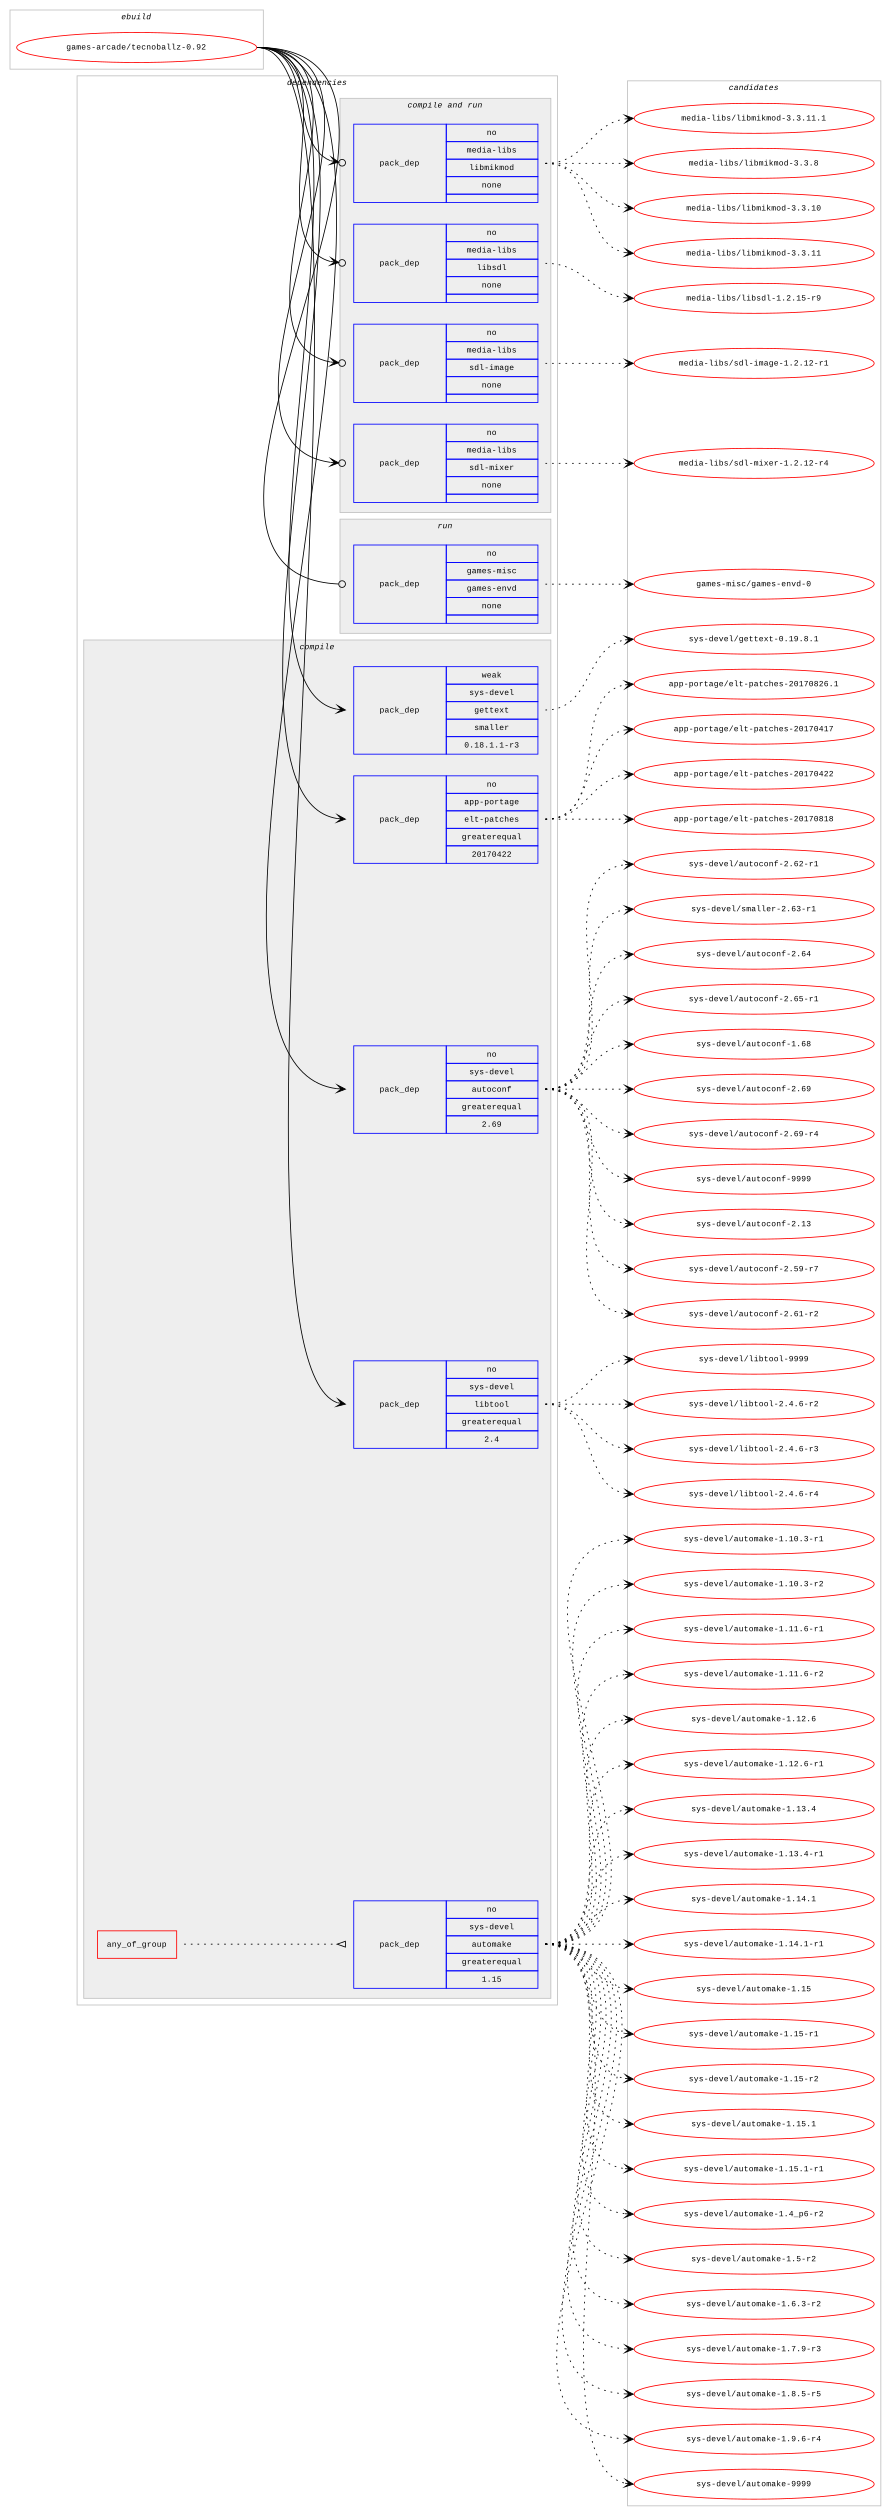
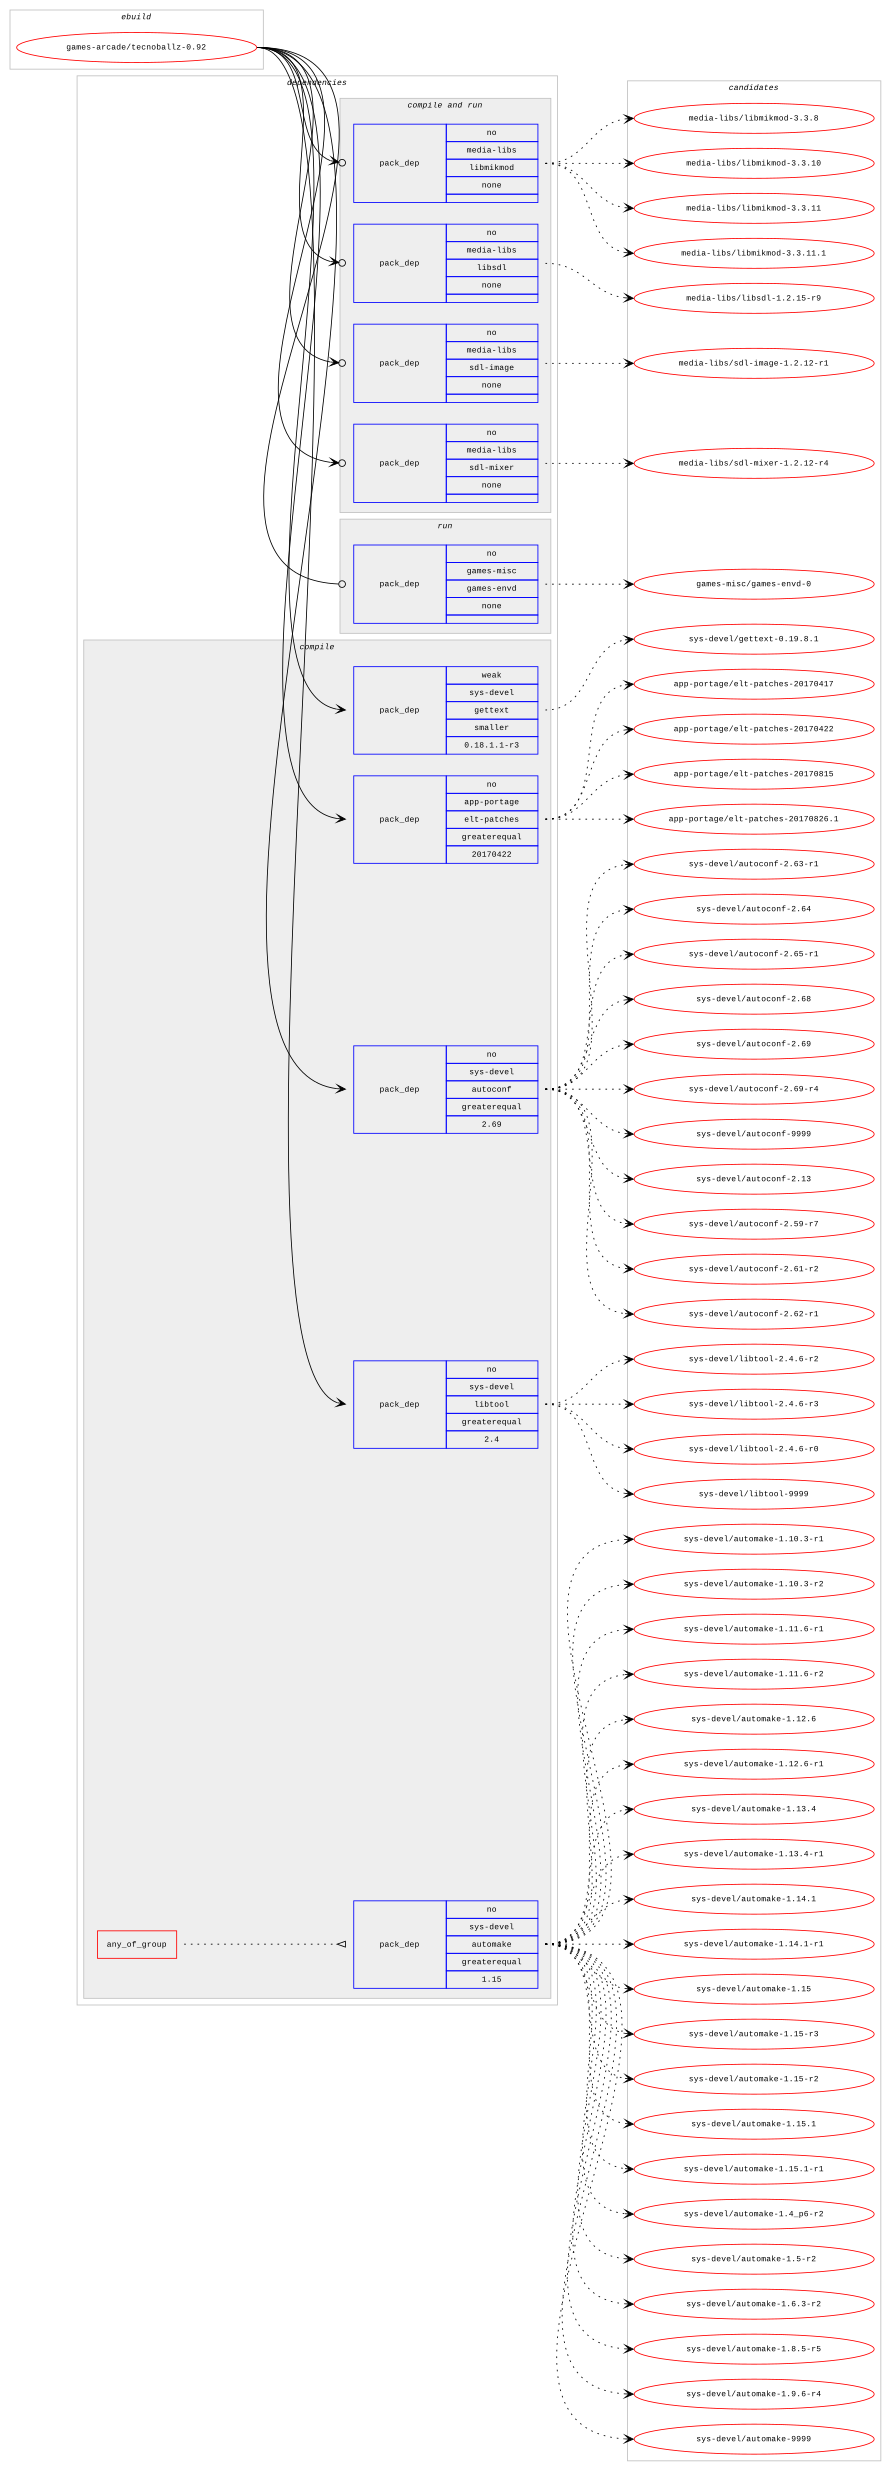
(754, 819) -> (754, 774)
(754, 909) -> (754, 864)
(754, 1044) -> (754, 999)
(754, 1494) -> (754, 1449)
(754, 2034) -> (754, 2034)
(754, 2349) -> none
